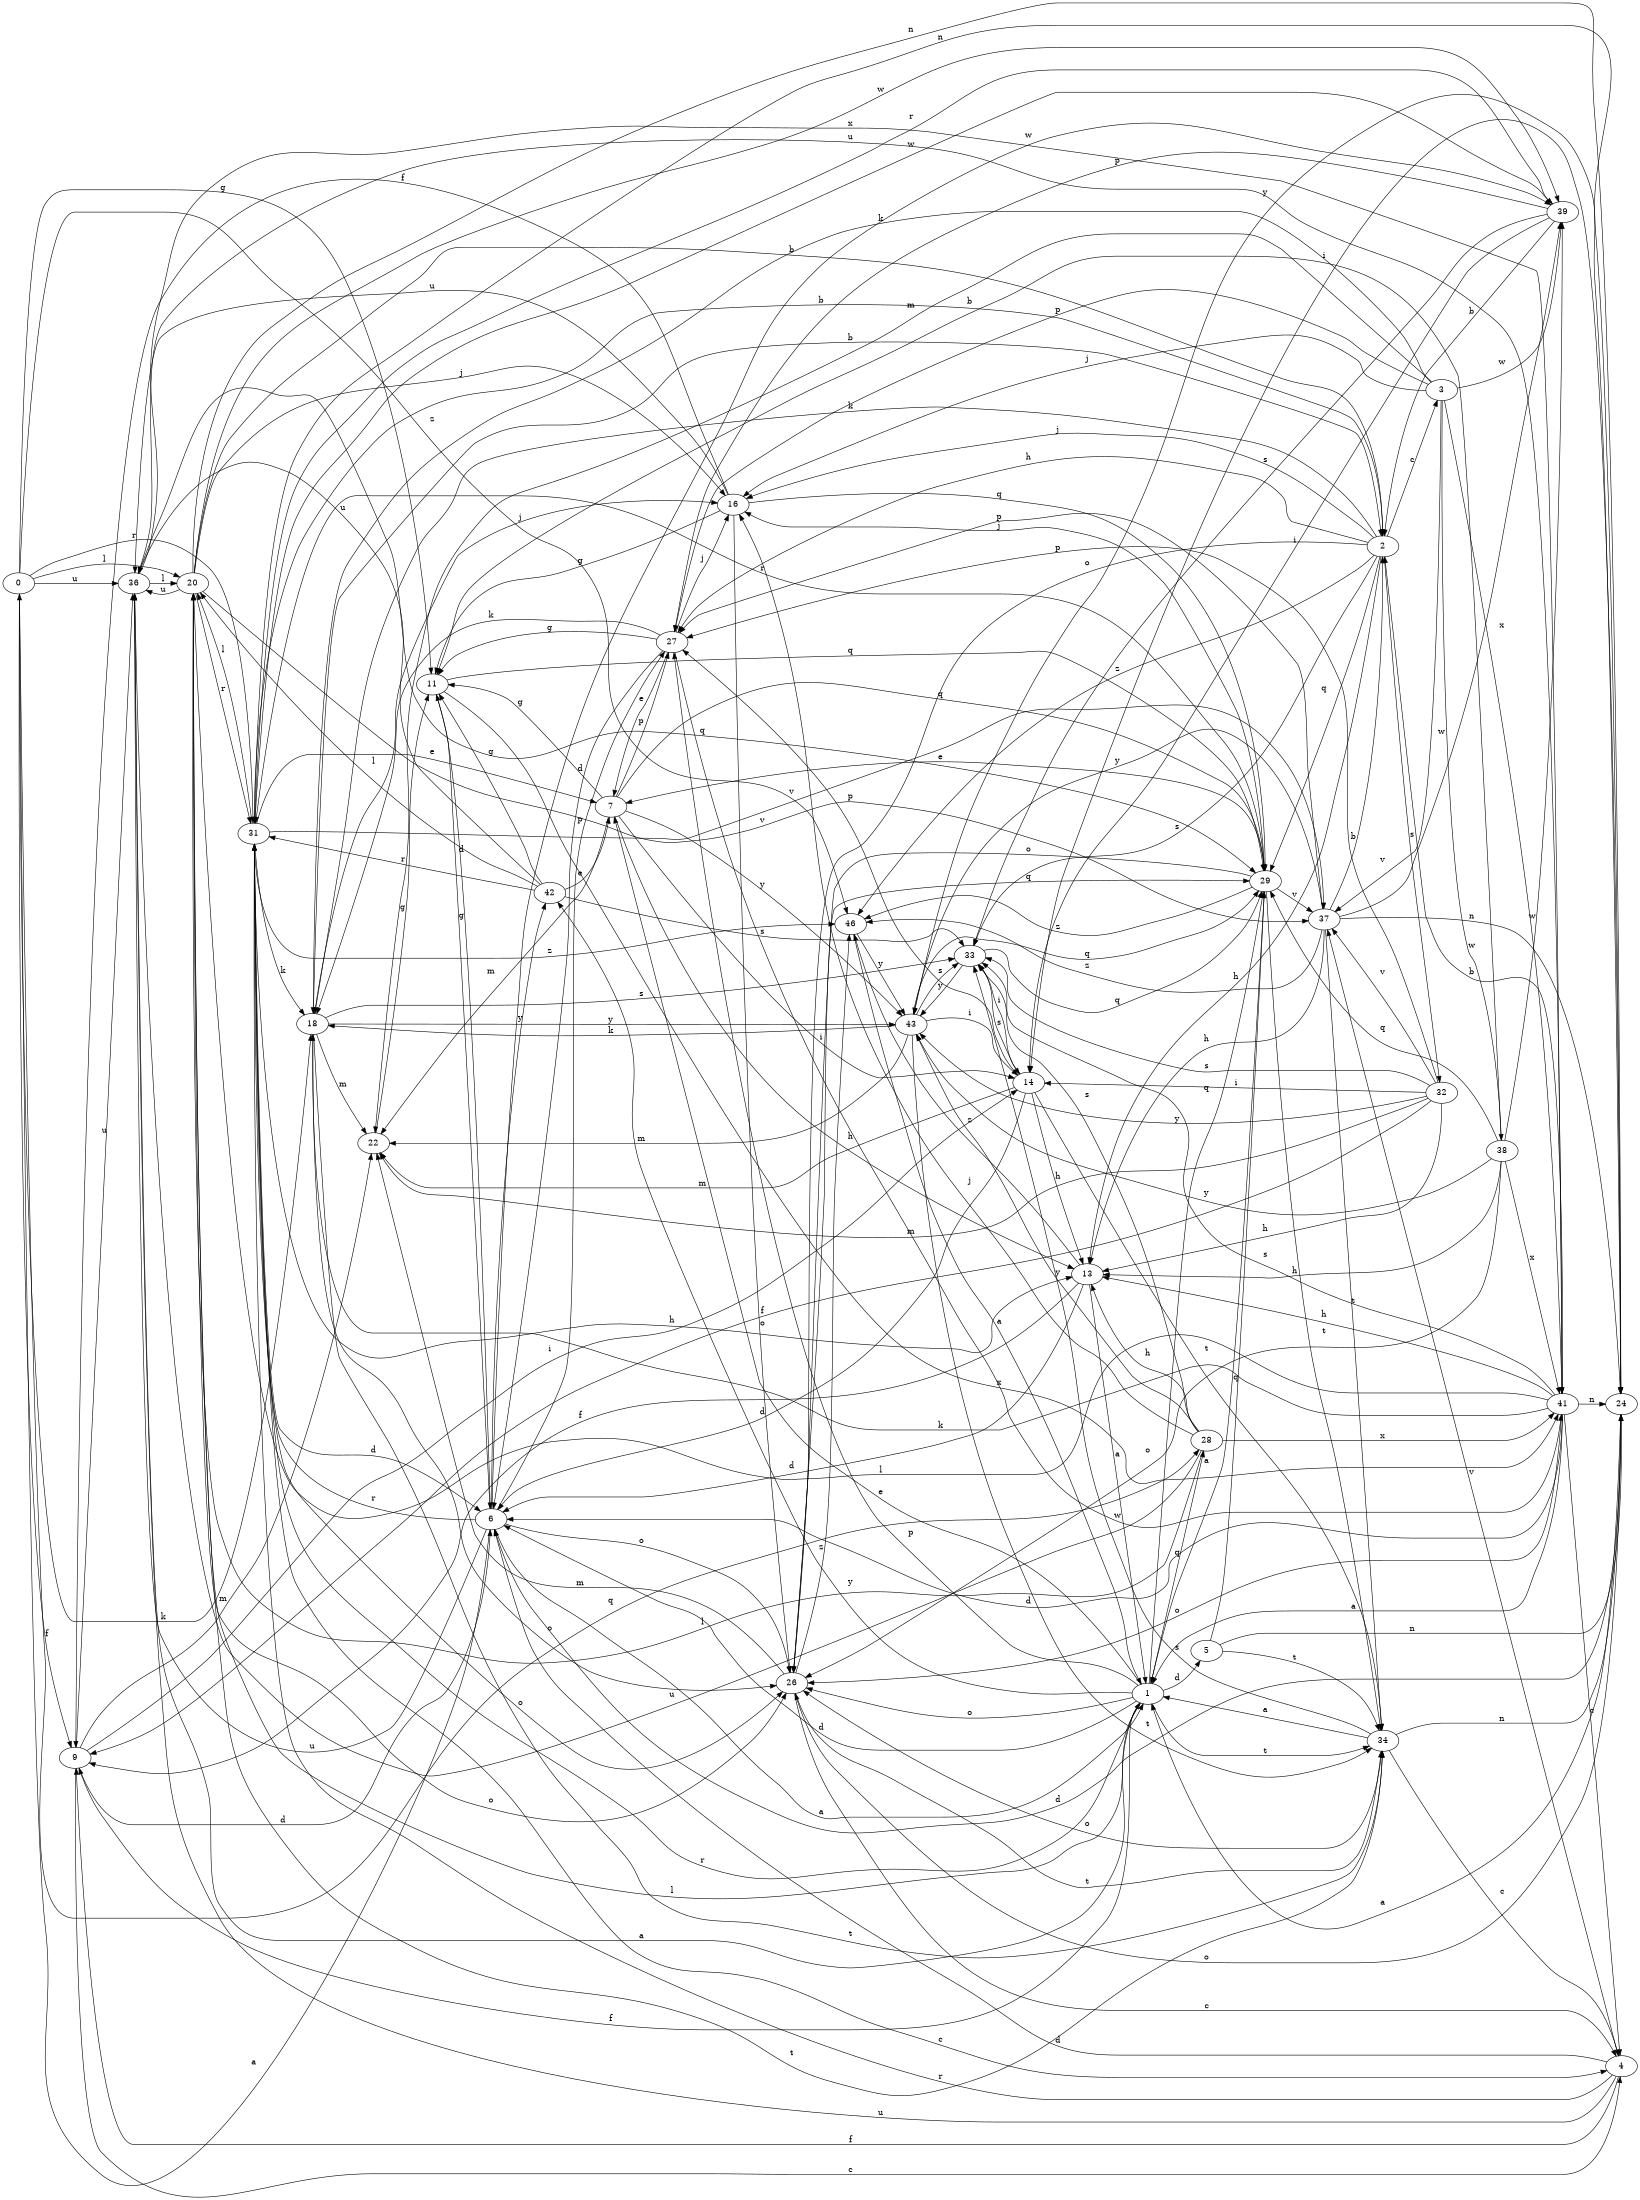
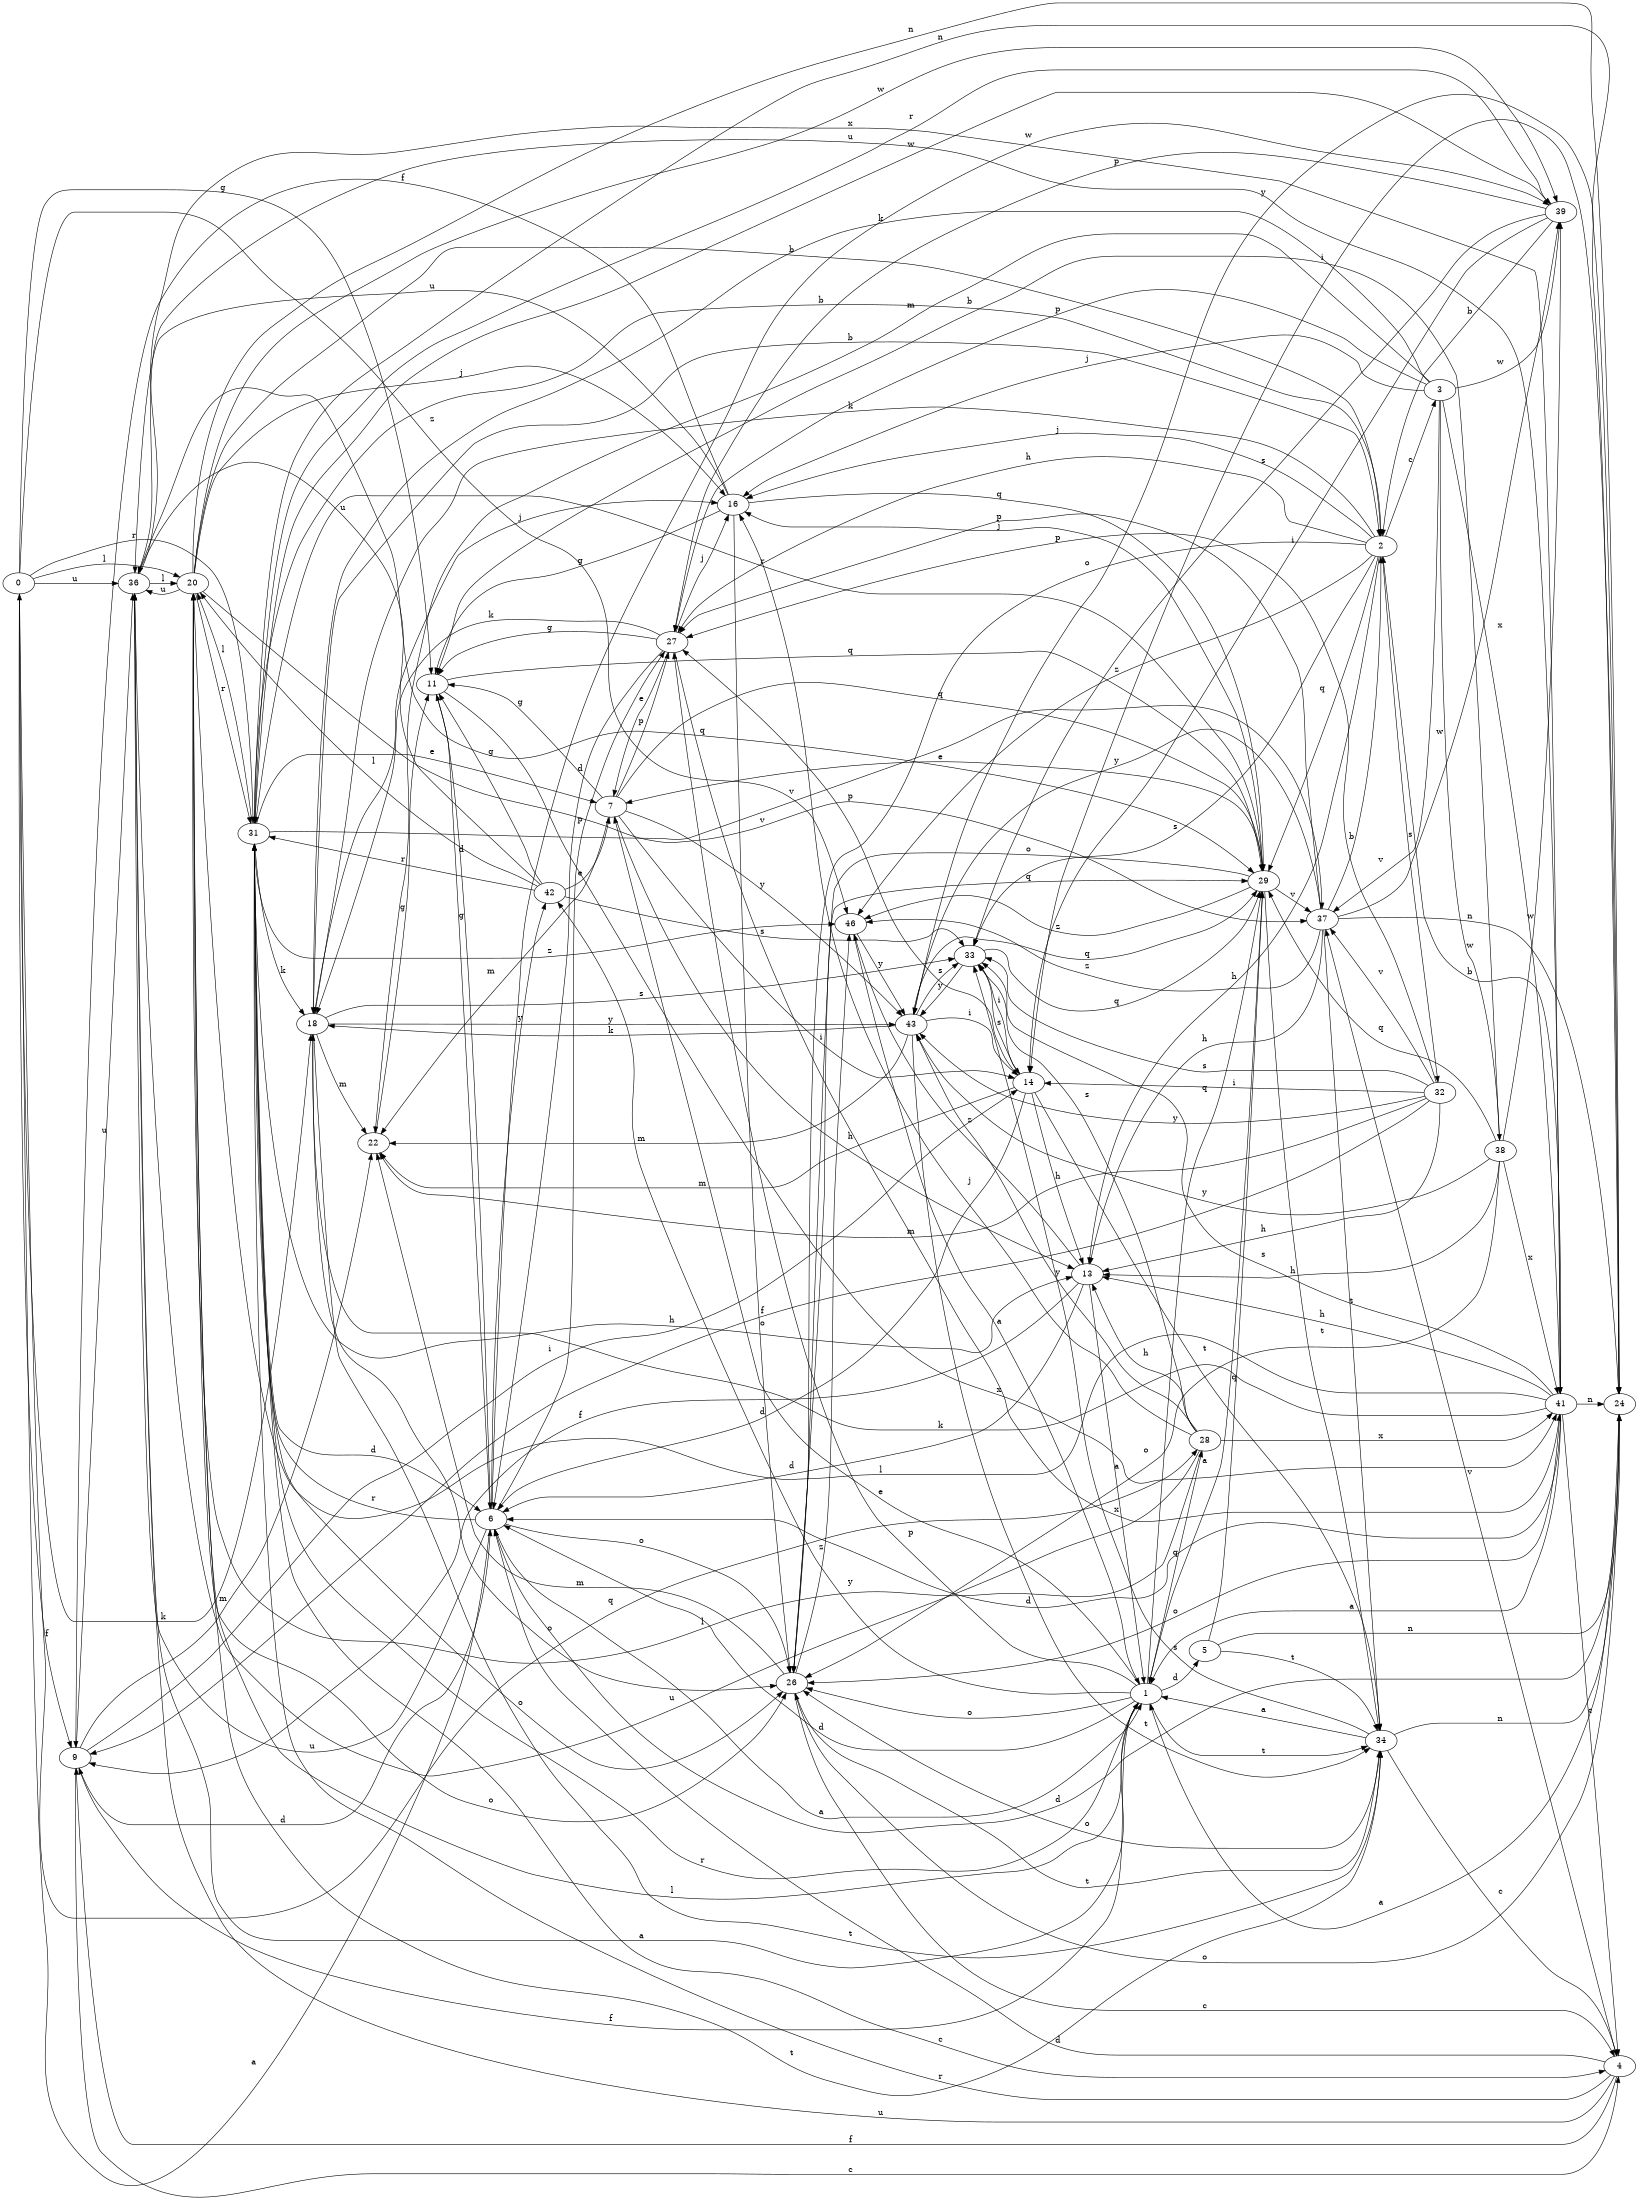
(1118, 1515) -> (1117, 1510)
